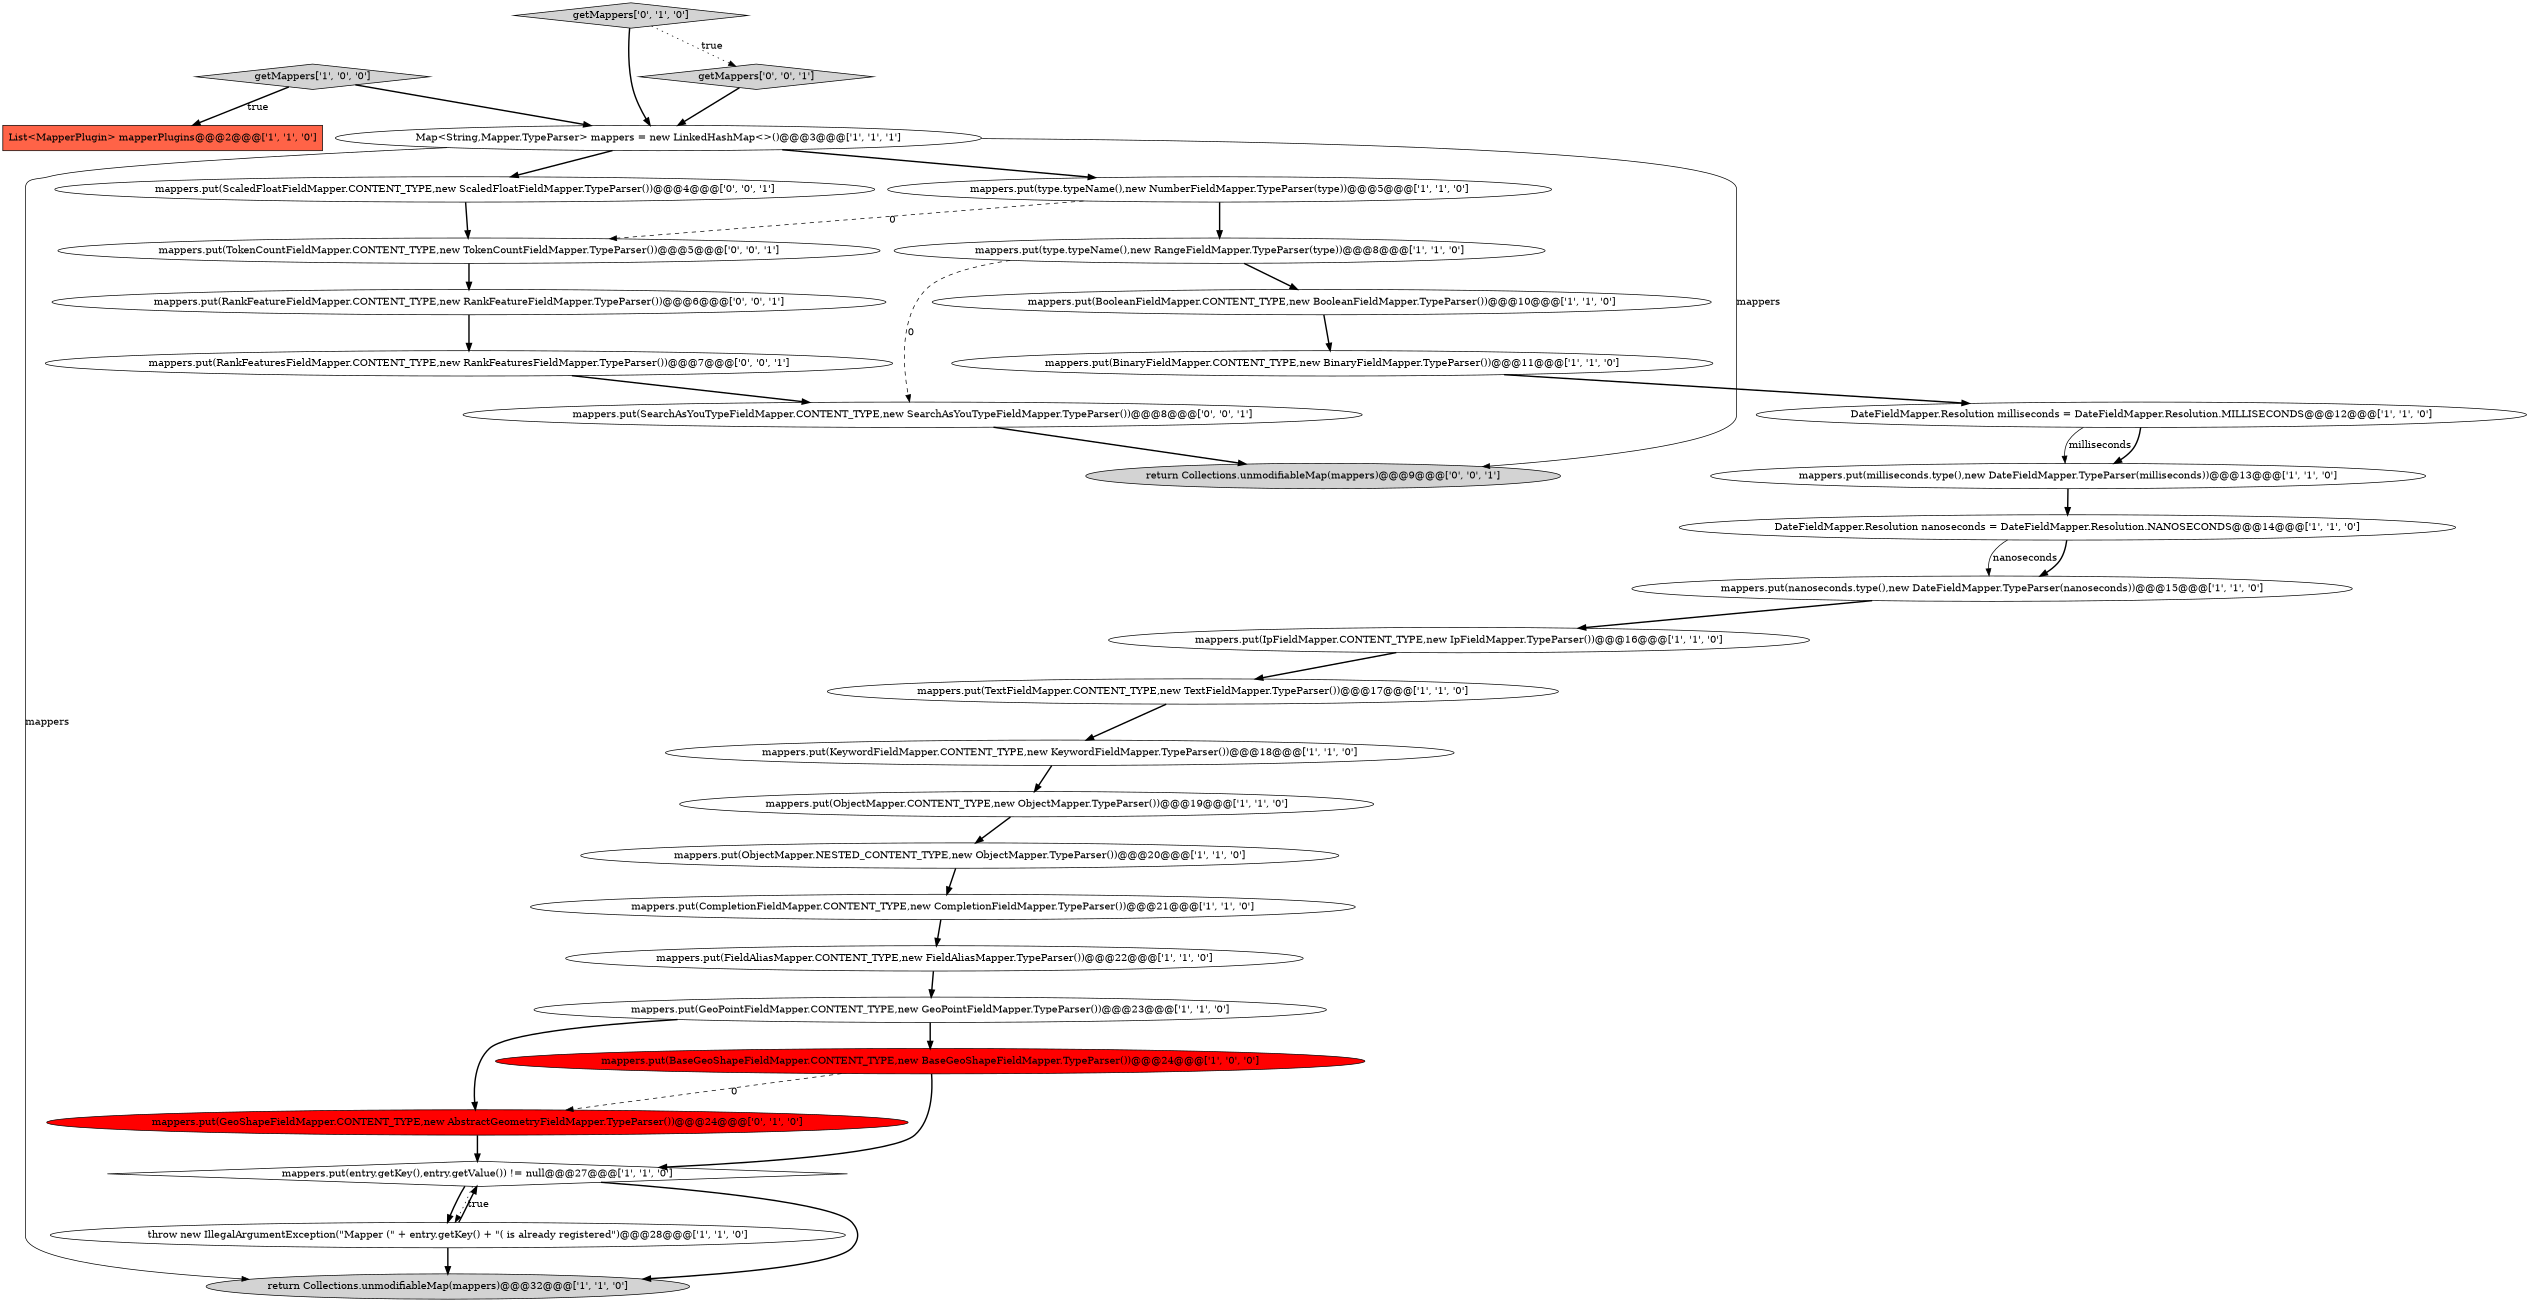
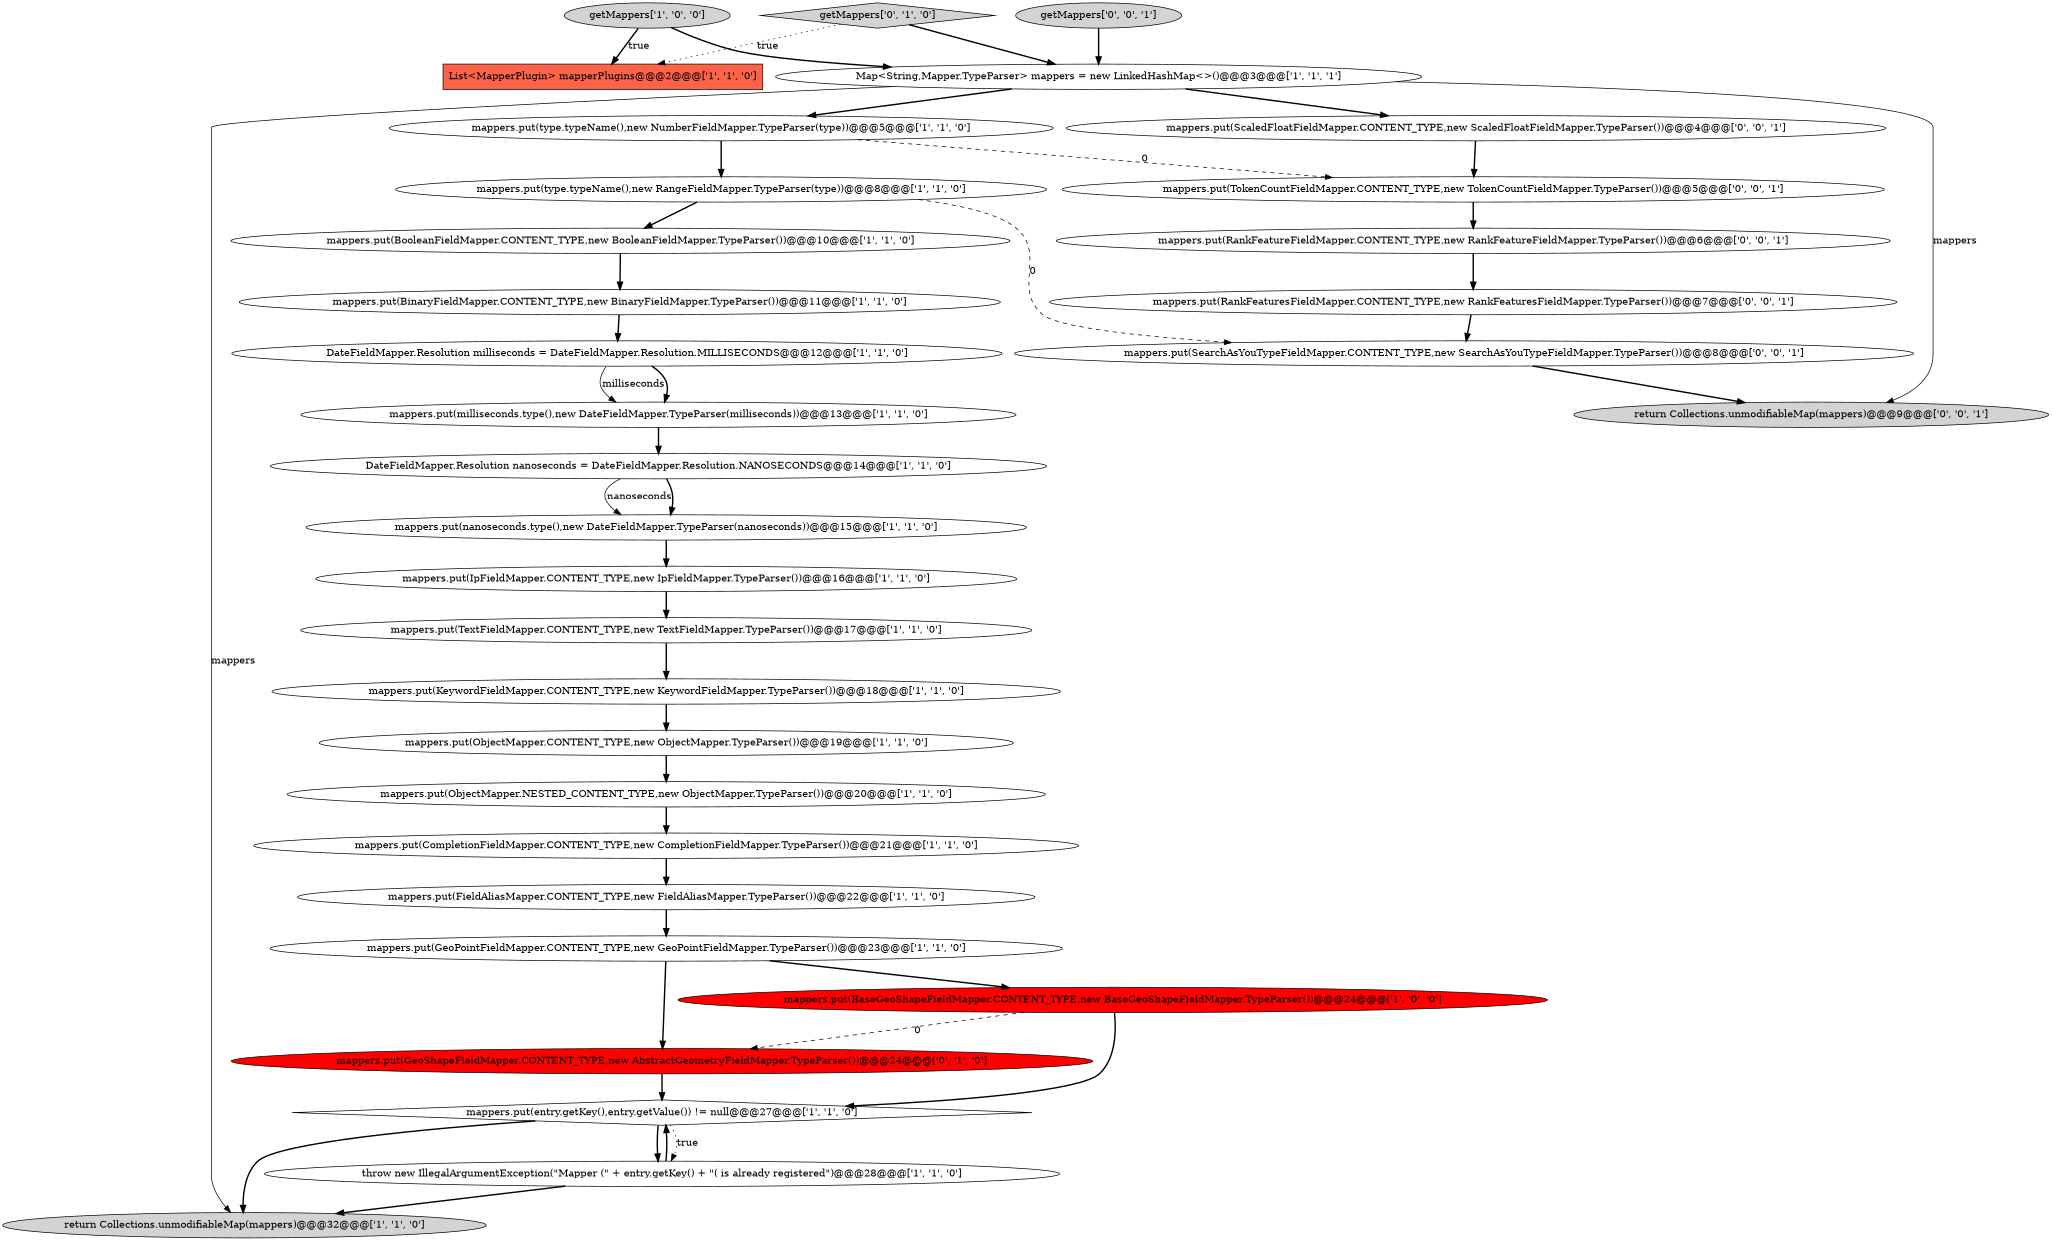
(690, 45) -> (753, 43)
(313, 77) -> (647, 15)
(756, 77) -> (1099, 15)
